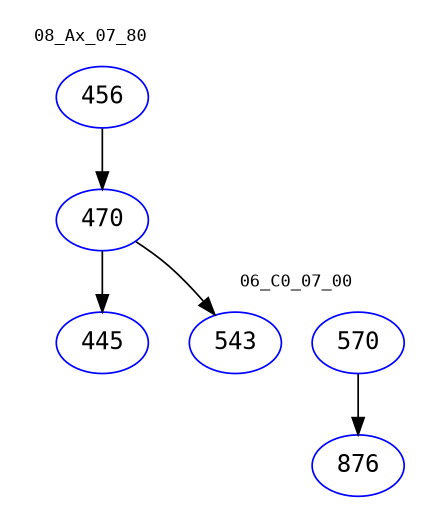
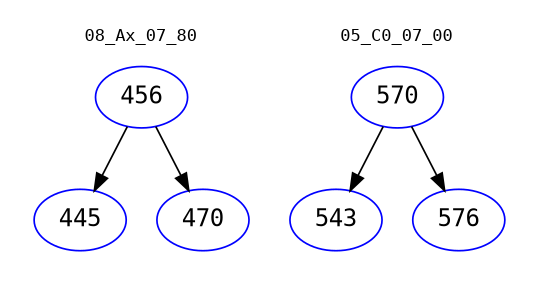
(102, 273) -> (115, 151)
(297, 282) -> (397, 37)
(187, 283) -> (371, 151)
(358, 466) -> (459, 220)
